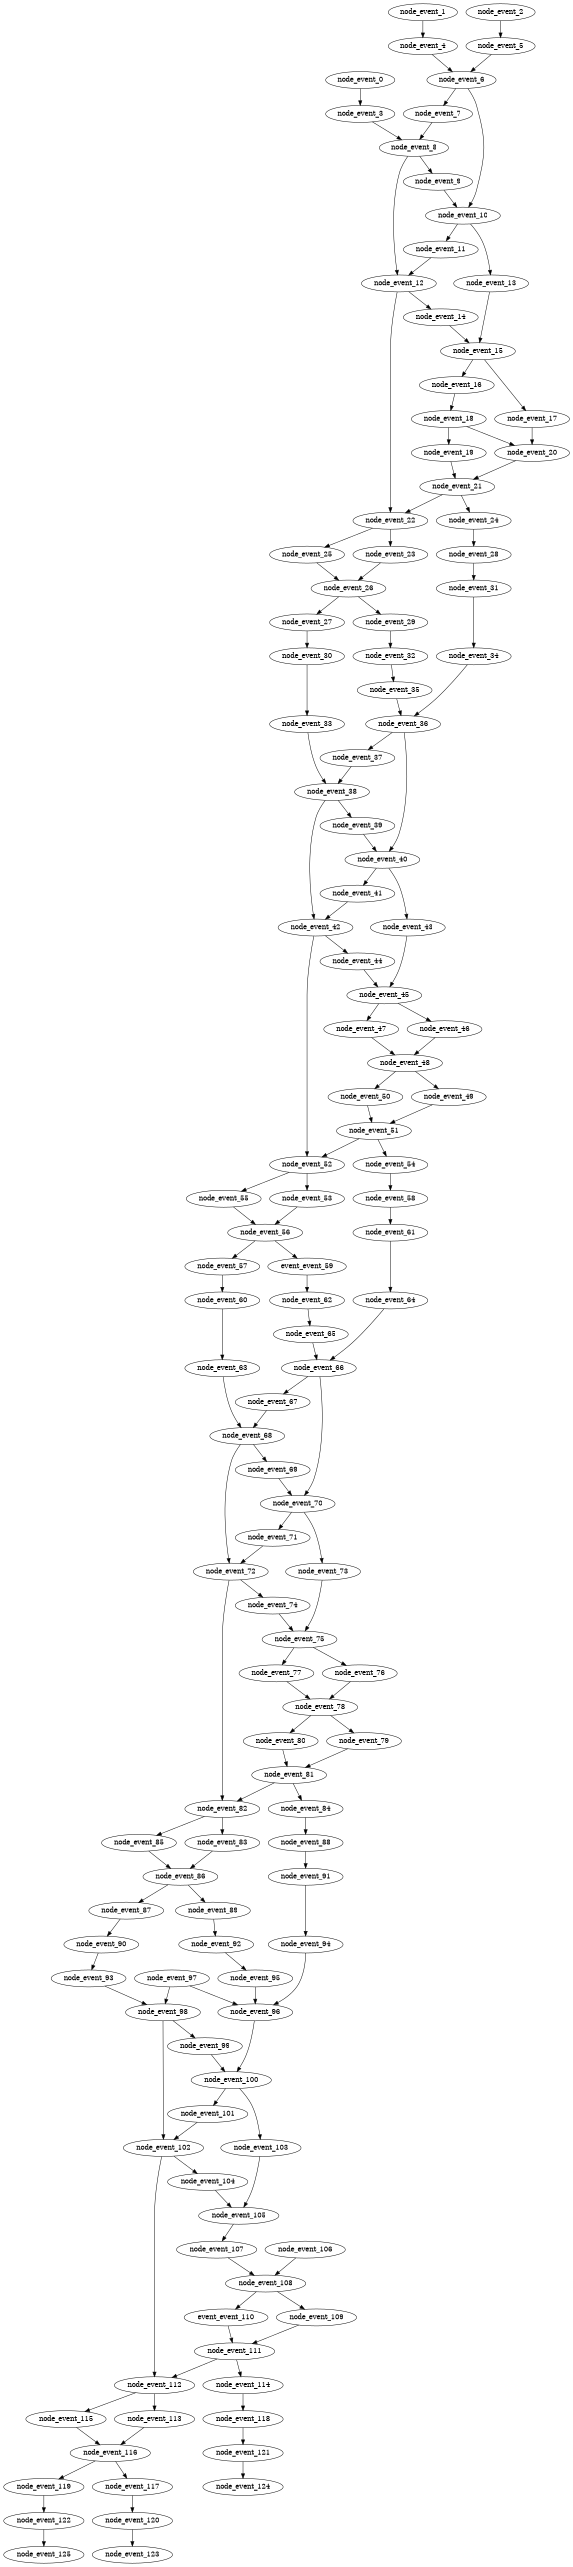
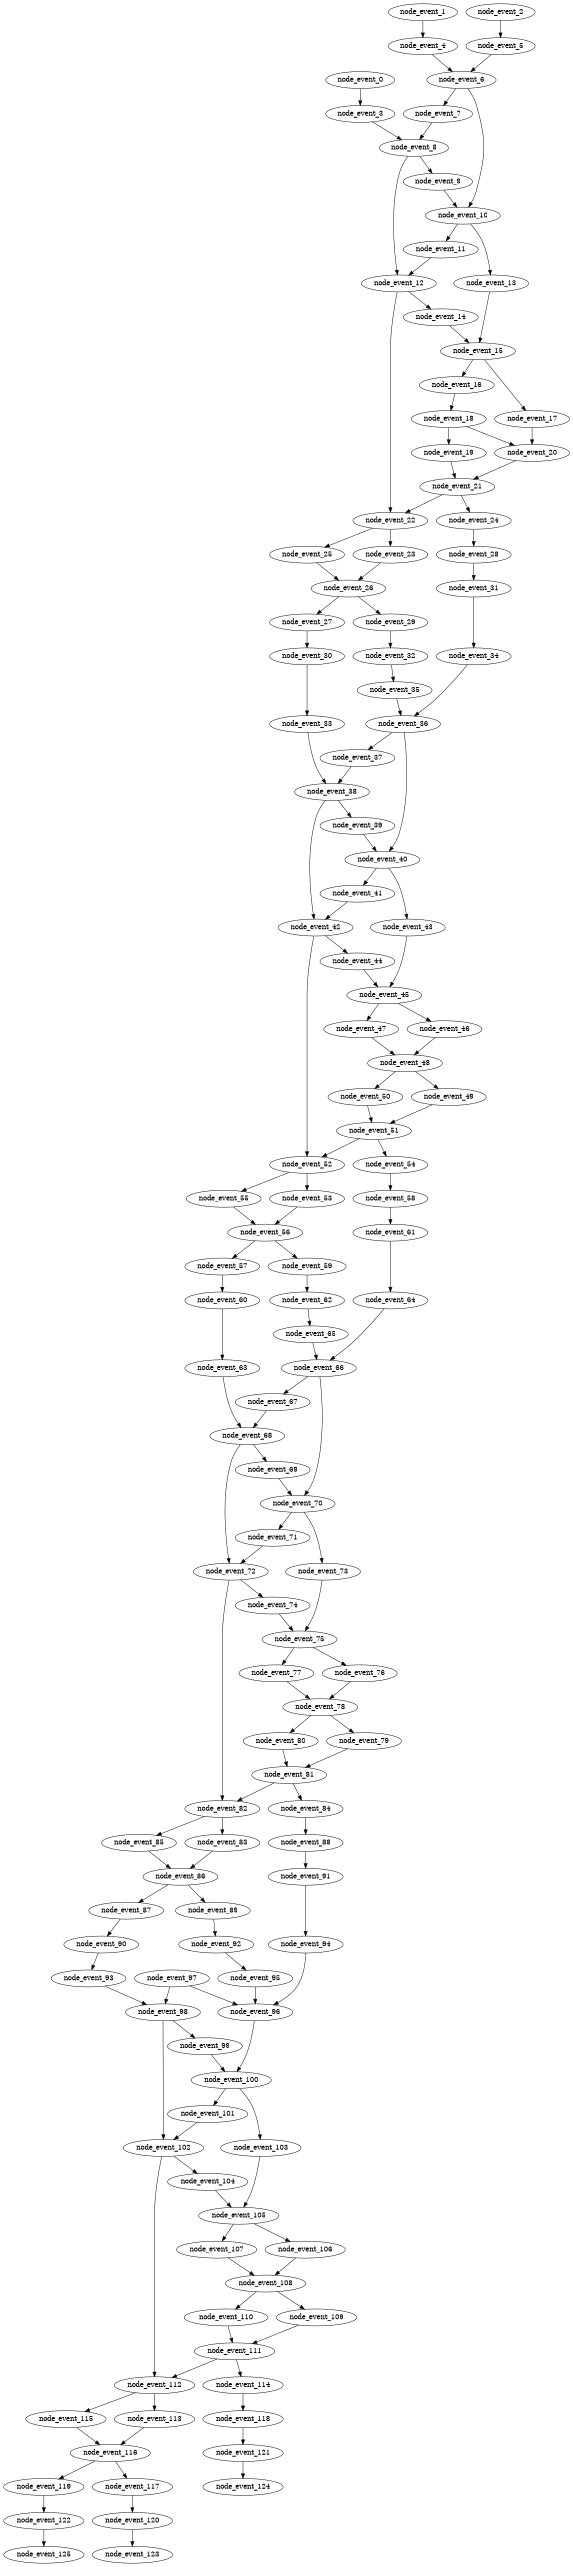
(307, 1267) -> (307, 1267)
none -> (270, 2232)
(226, 2317) -> (226, 2317)
